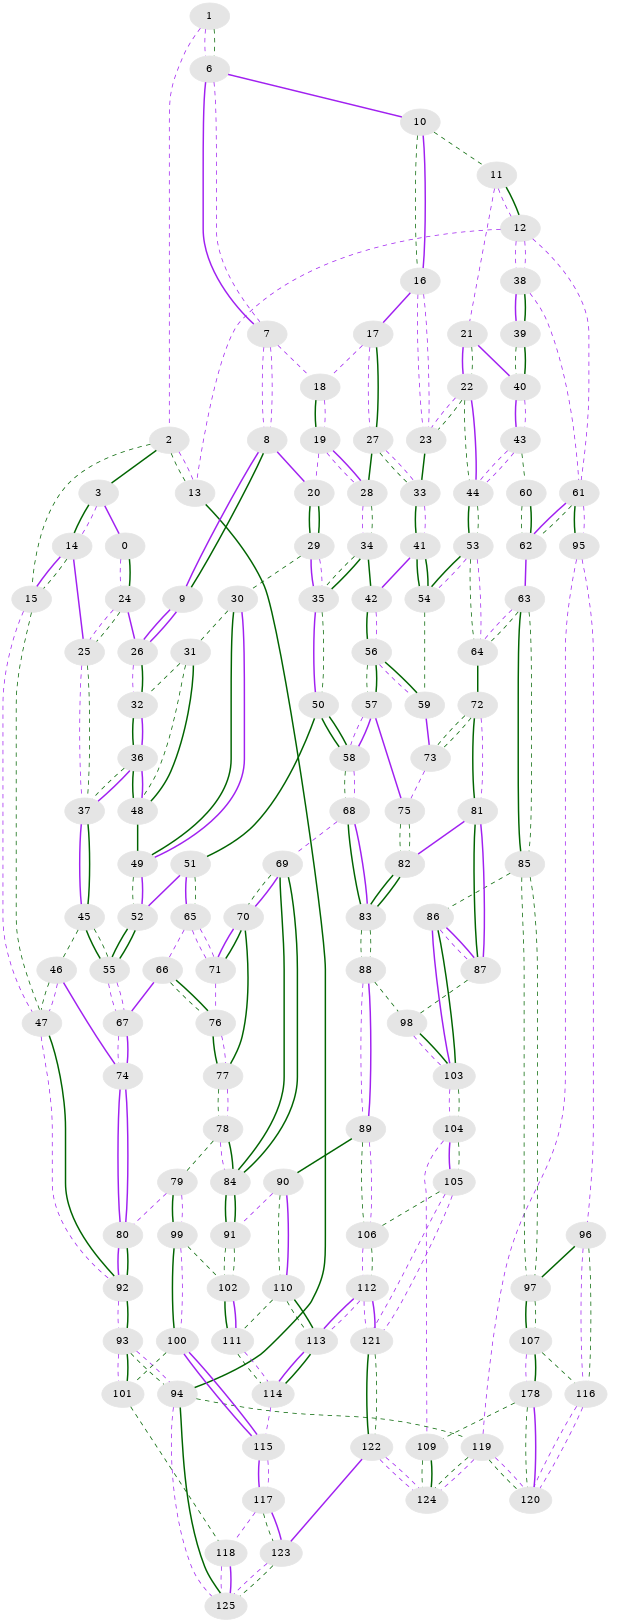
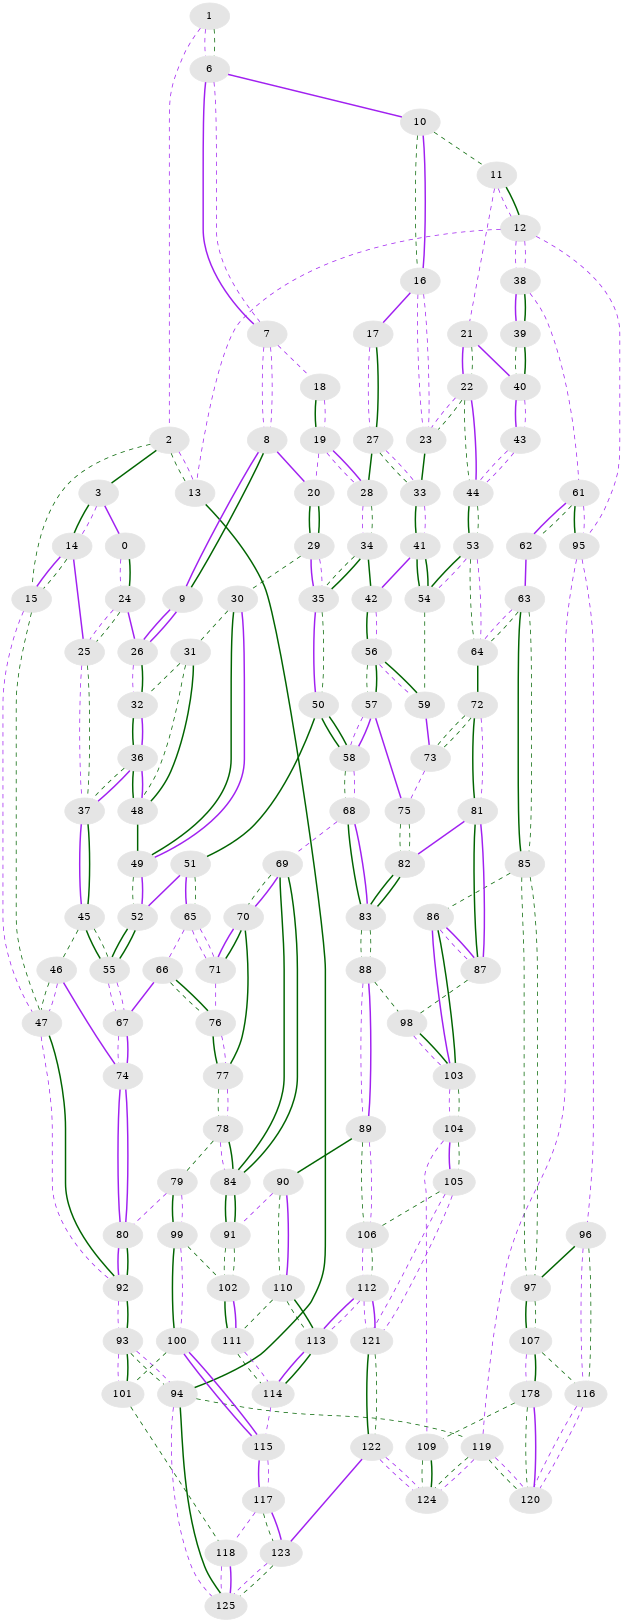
(589, 350) -> (620, 370)
(347, 361) -> none
(526, 493) -> none
